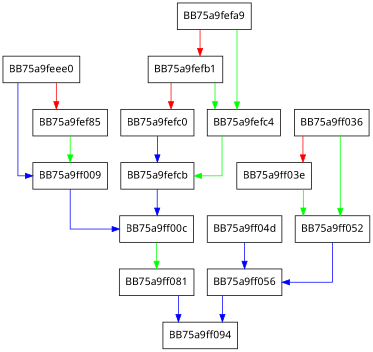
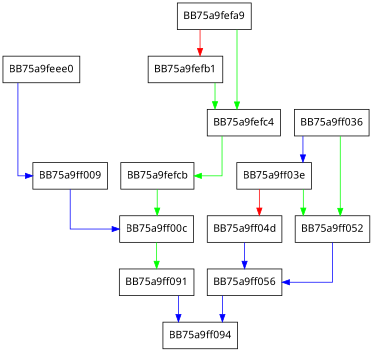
(70, 123) -> none
(157, 123) -> none
(303, 145) -> (303, 145)
(157, 199) -> (157, 199)
none -> (259, 199)
(157, 282) -> (157, 282)
